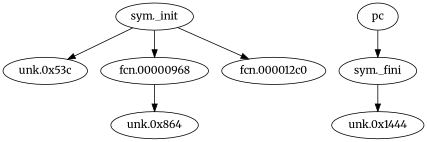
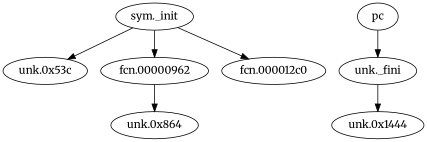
(155, 71) -> (155, 71)
(378, 71) -> (378, 71)
